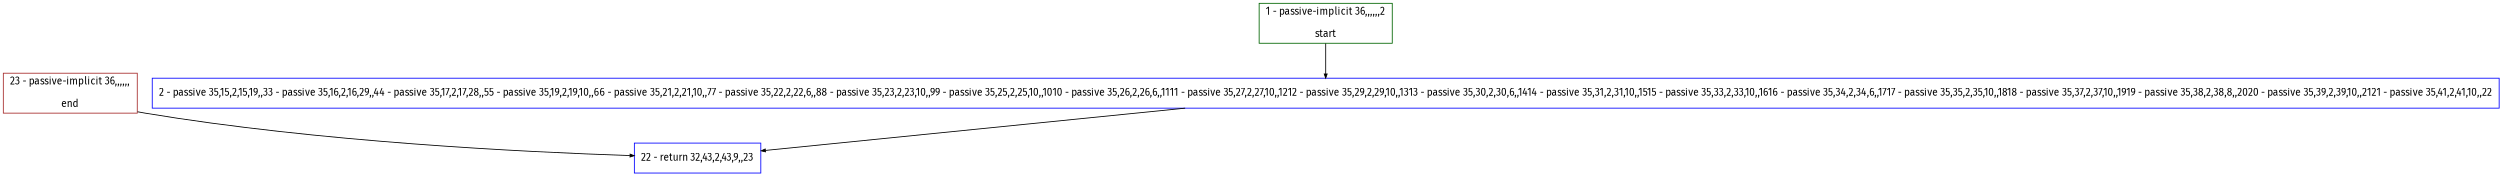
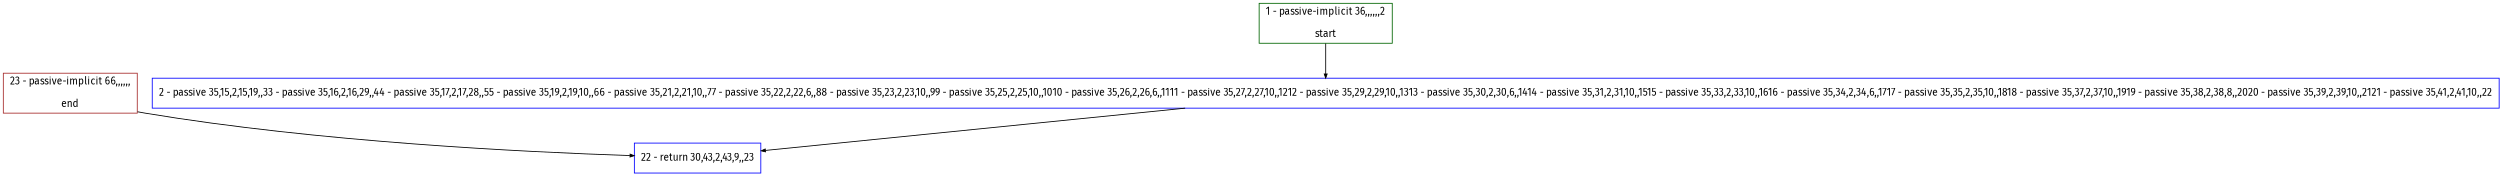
(70, 93) -> (70, 93)
(698, 158) -> (698, 158)
